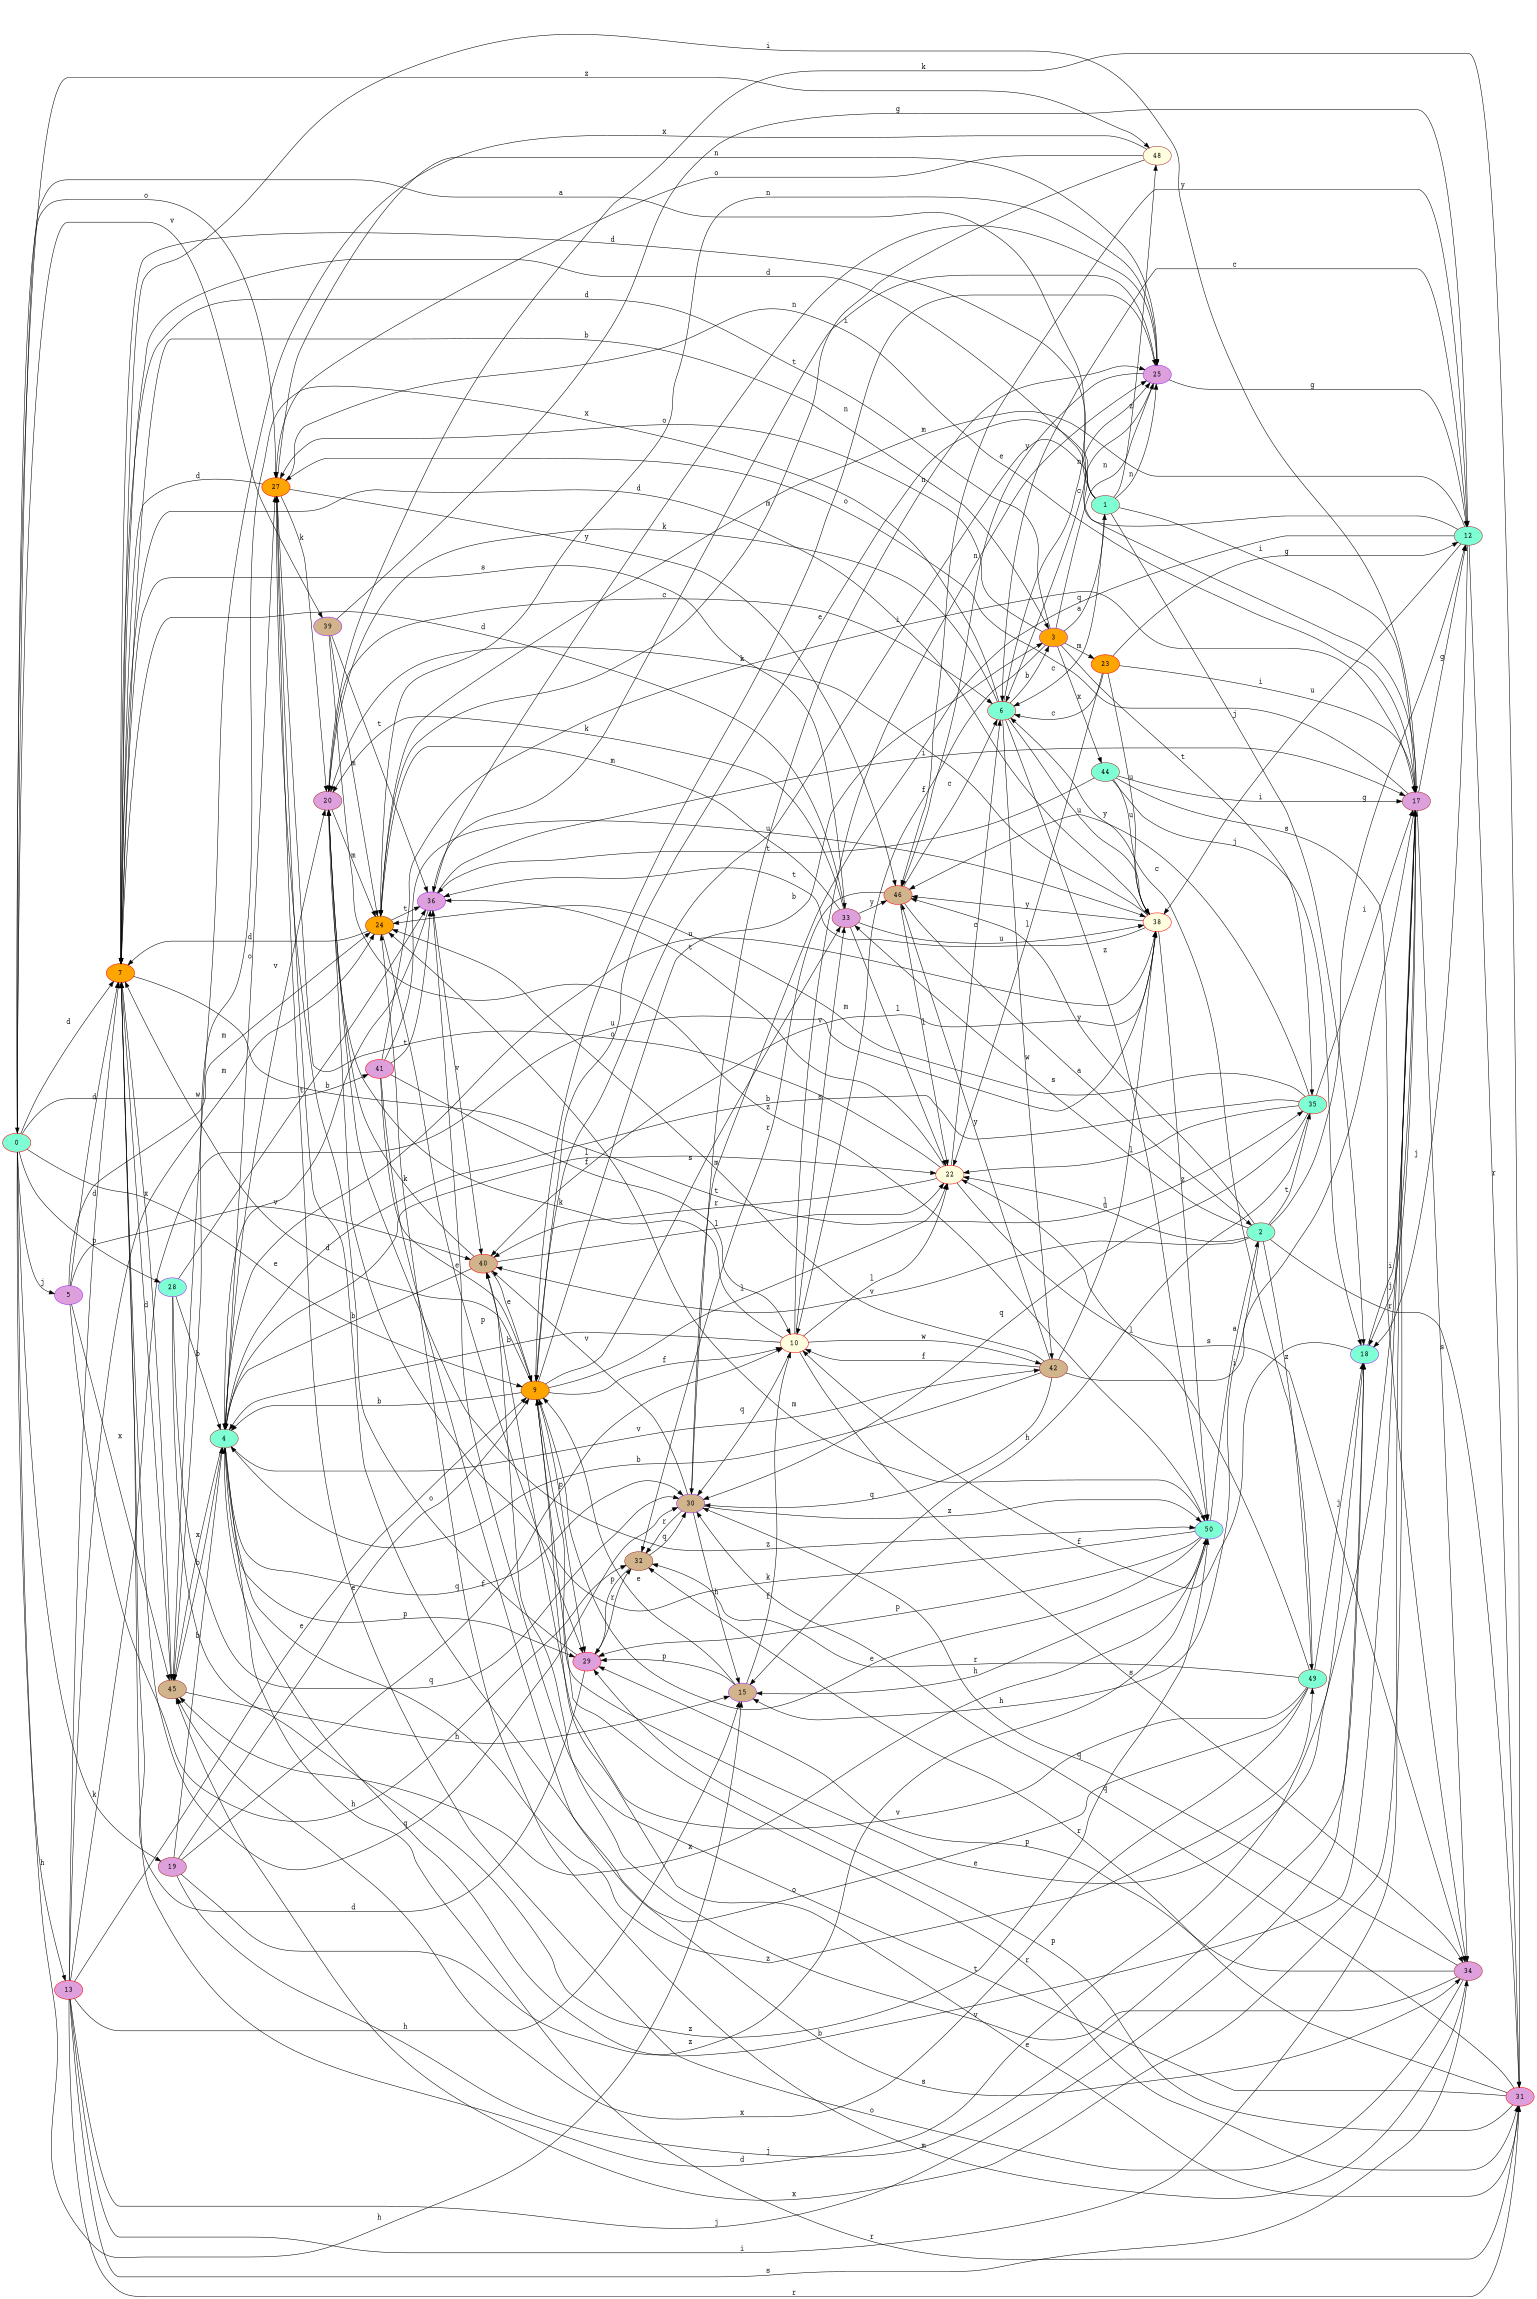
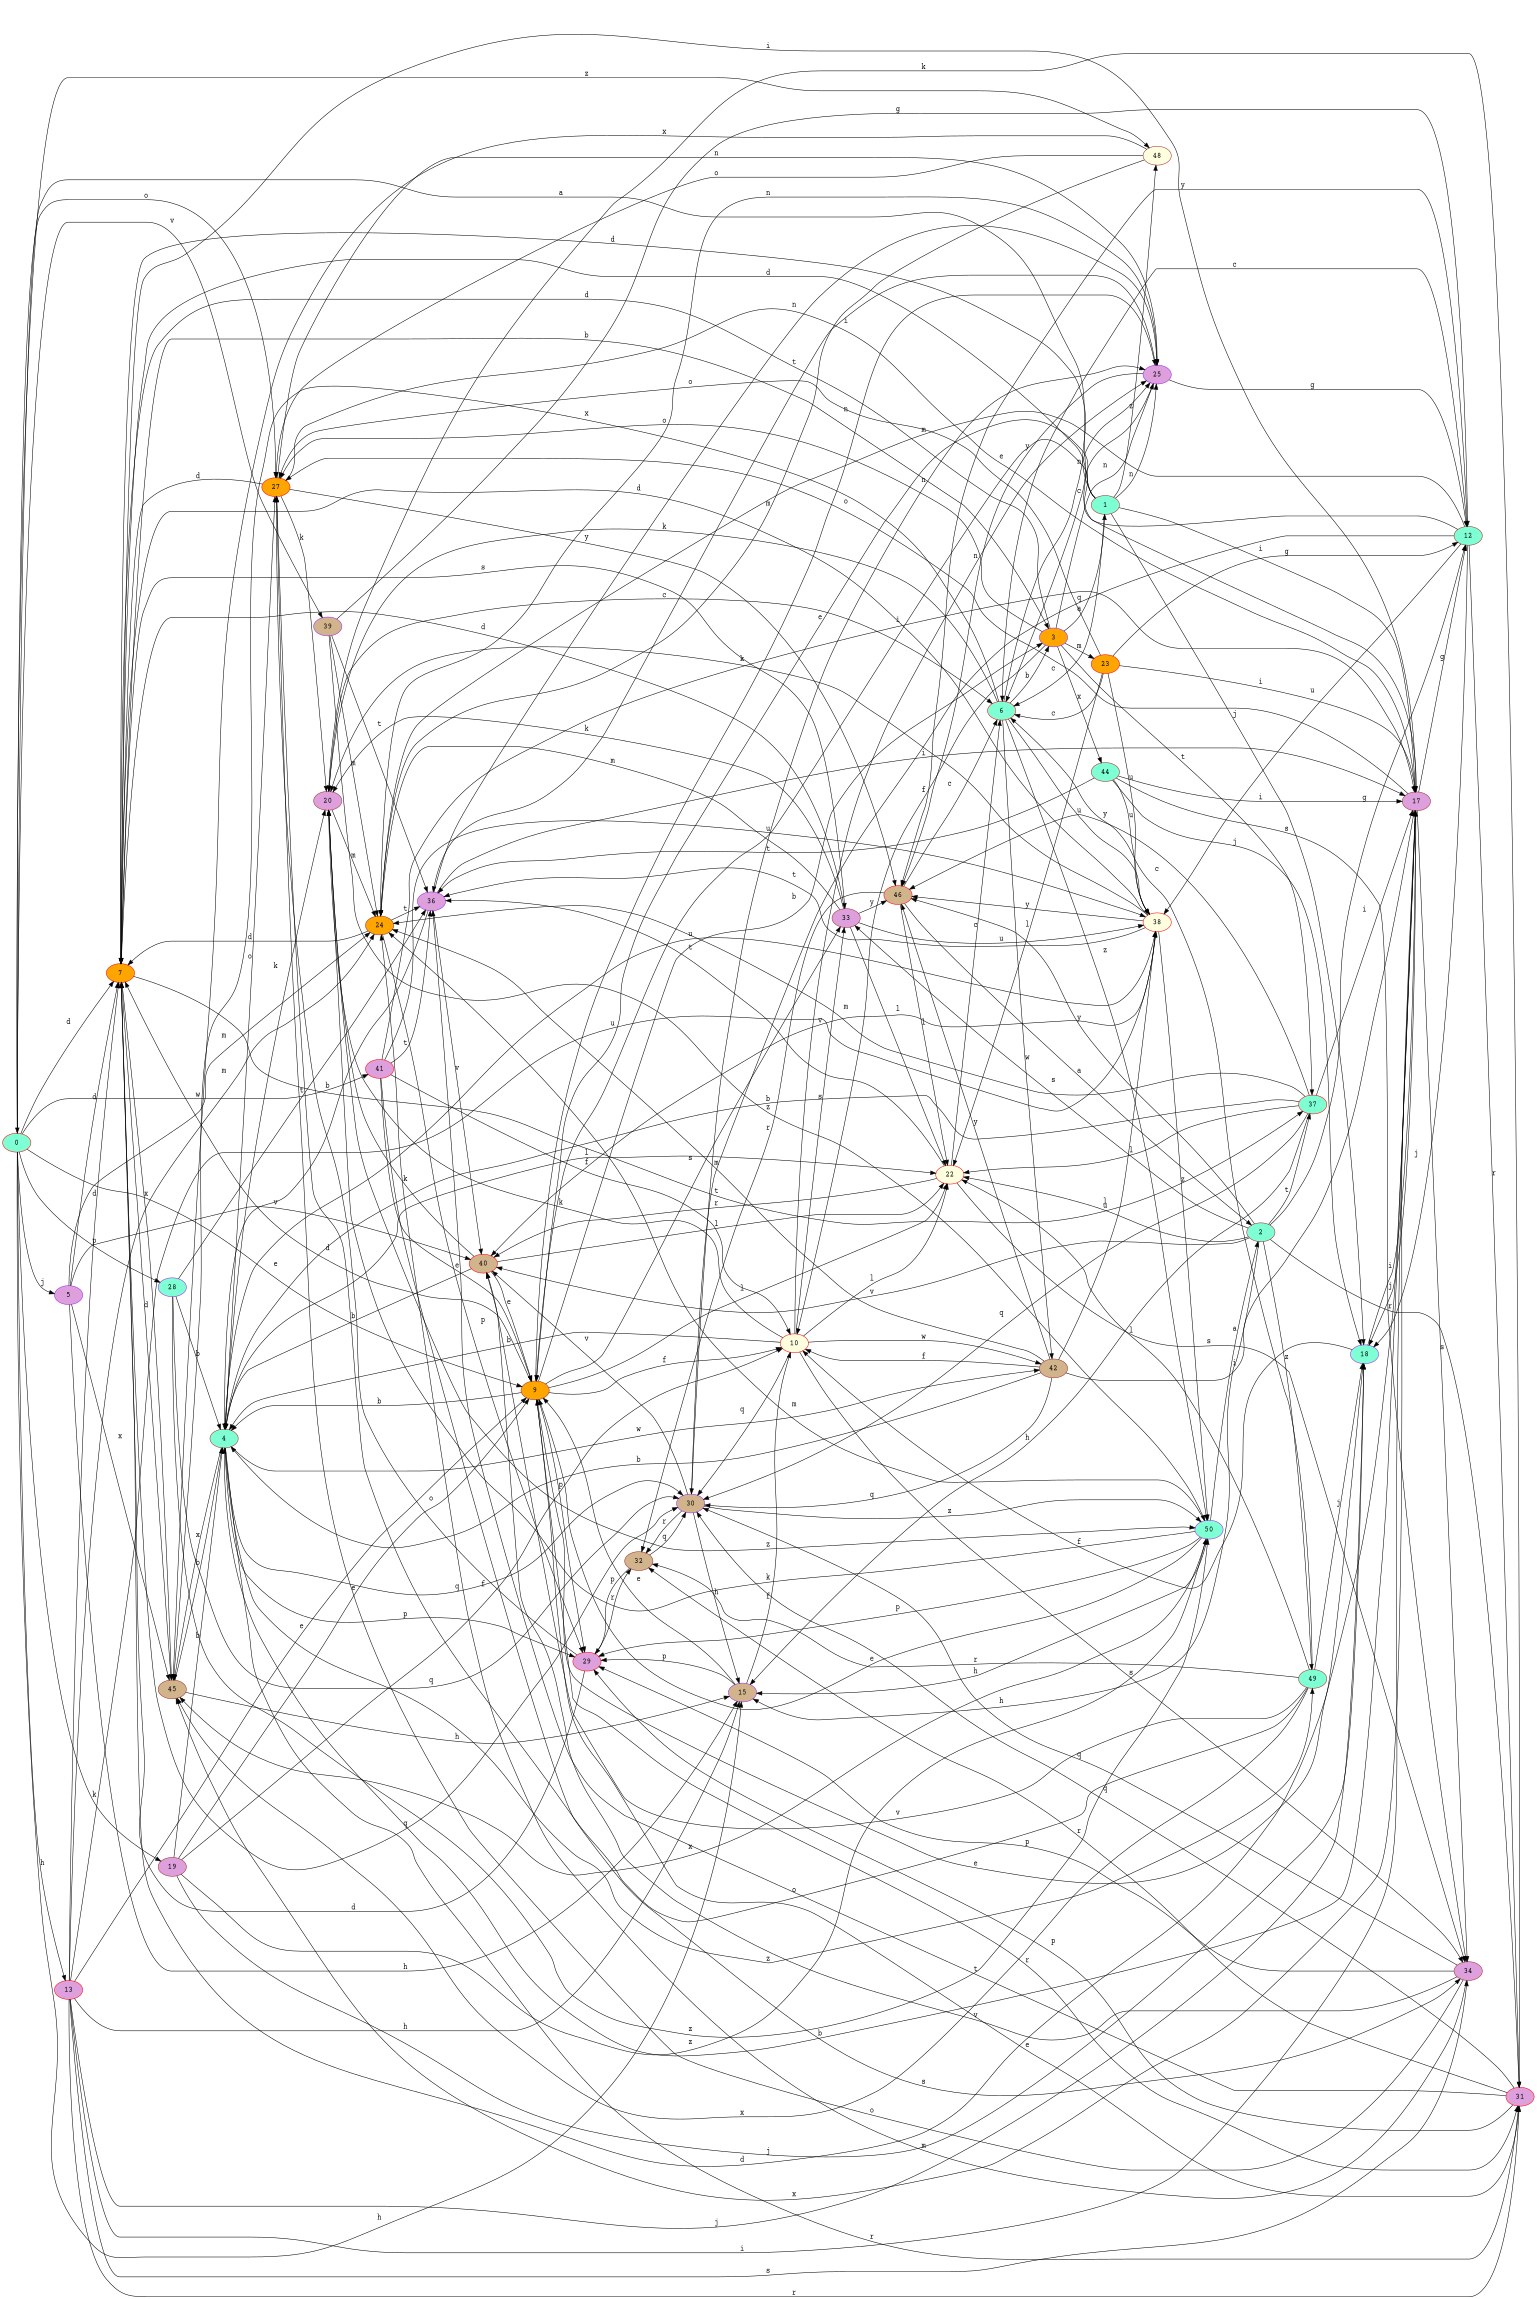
(276, 966) -> (276, 966)
(331, 1071) -> (746, 383)
(1313, 1105) -> (1313, 1105)
(639, 1429) -> (639, 1429)
(208, 1792) -> (169, 1968)
